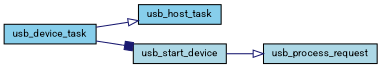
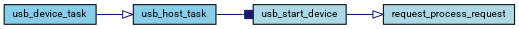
(109, 43) -> (229, 14)
(320, 54) -> (449, 14)
